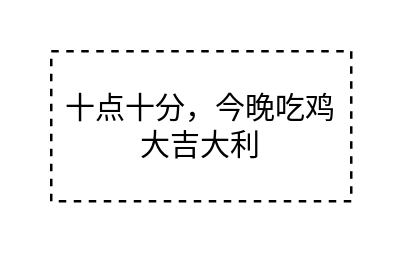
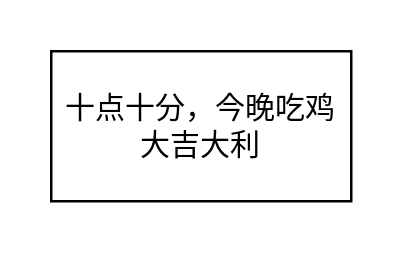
(201, 126) -> (201, 126)
